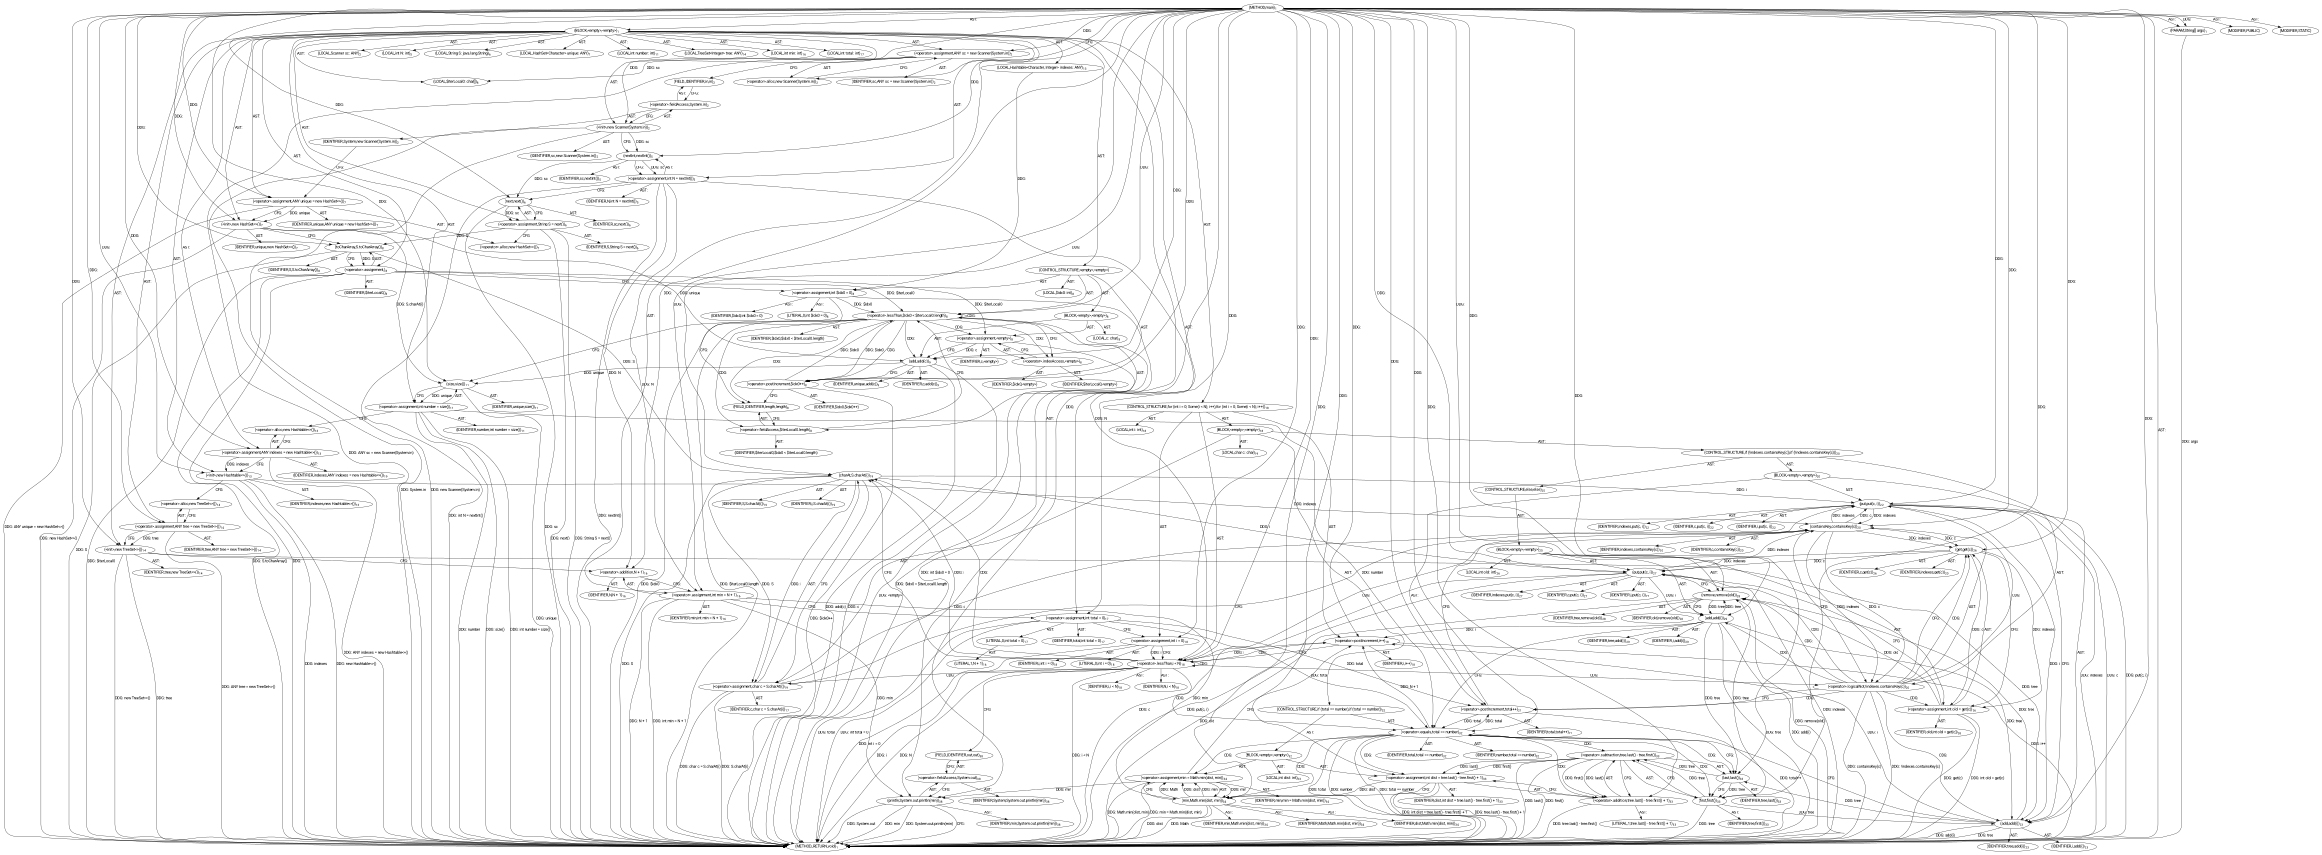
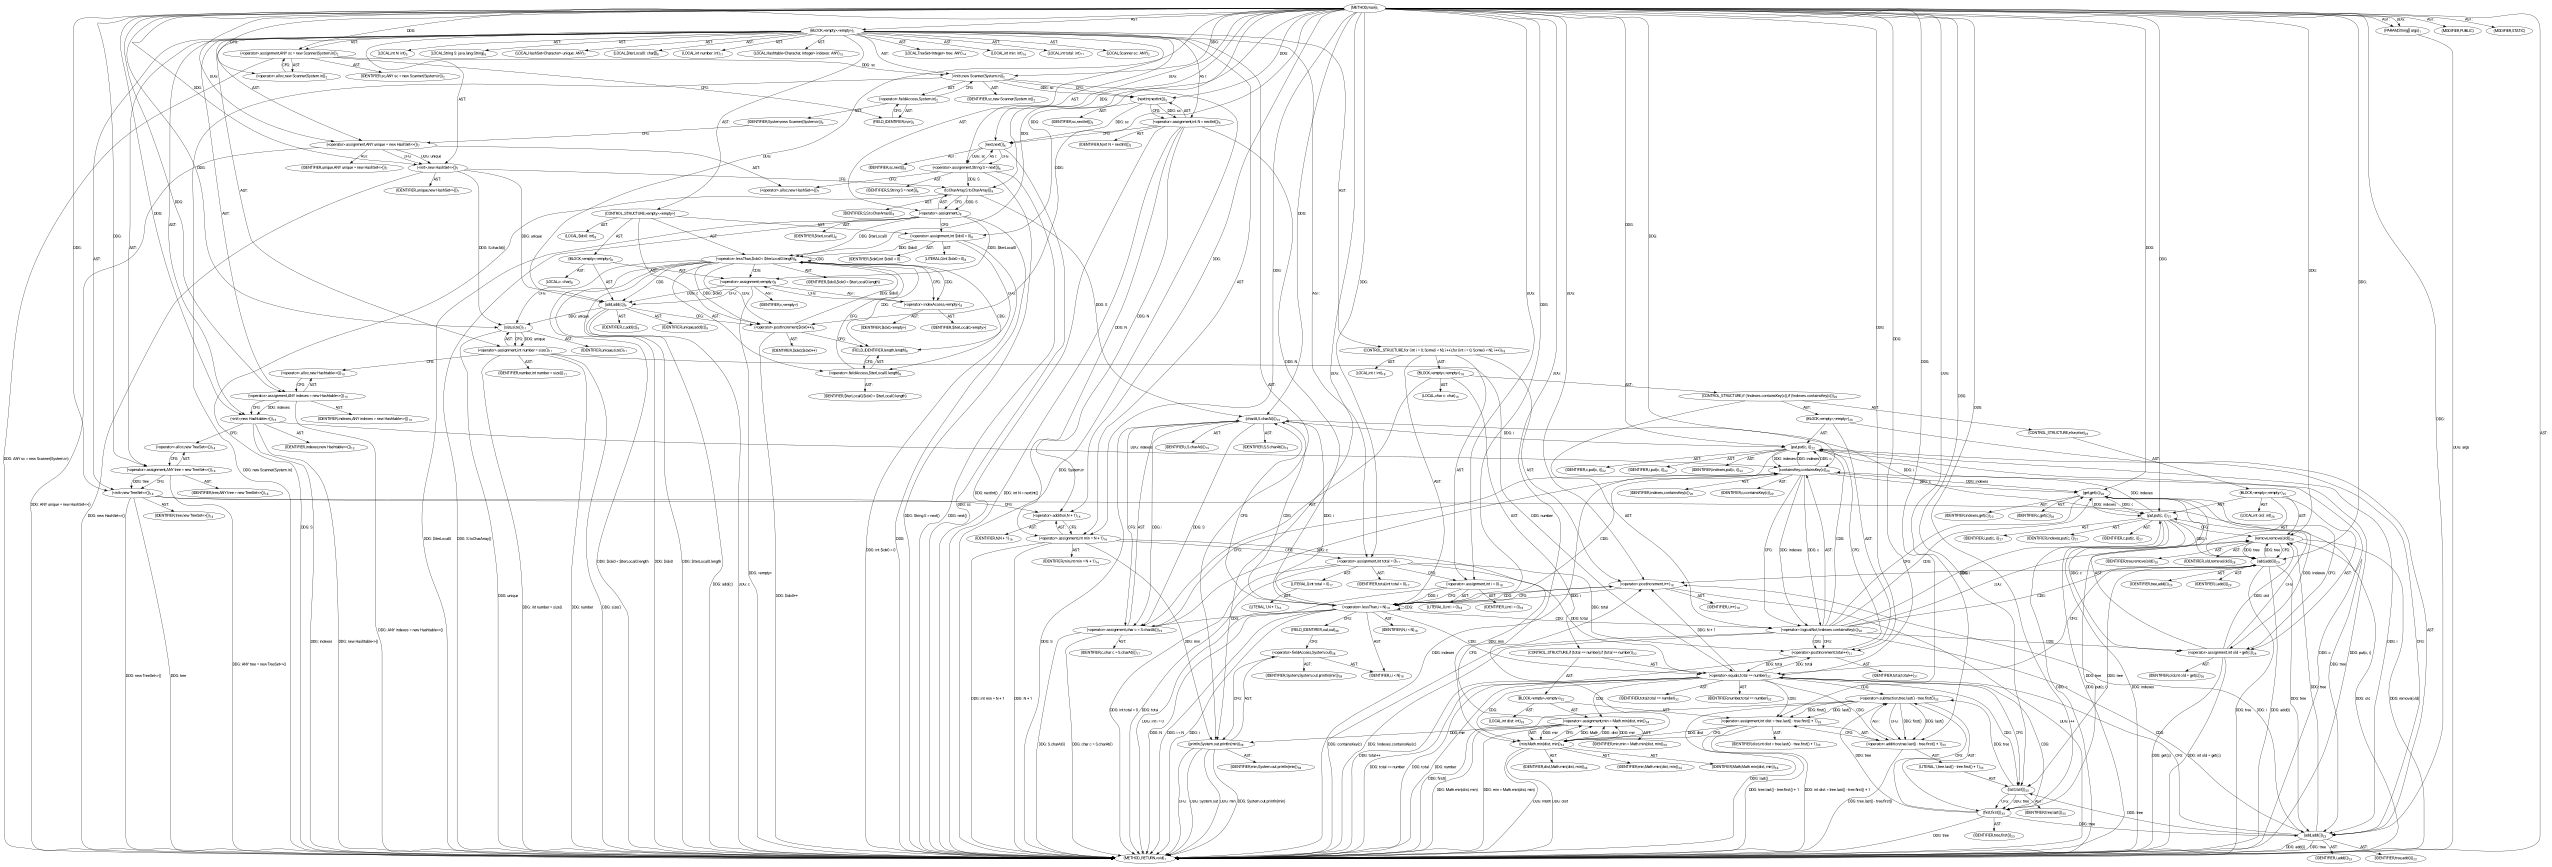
(645, 64) -> (639, 59)
(1015, 228) -> (1118, 103)
(1695, 762) -> (1985, 779)
(956, 768) -> (1345, 664)
